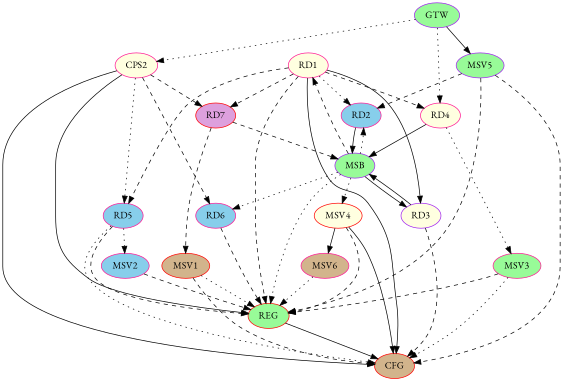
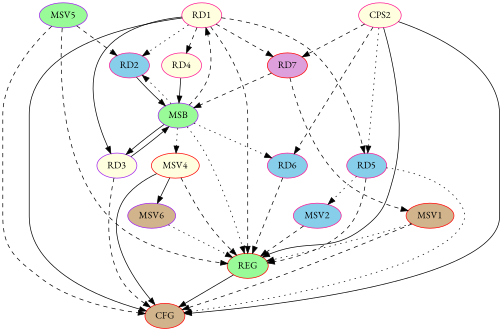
(437, 15) -> none
(325, 266) -> (152, 216)
(517, 266) -> none
